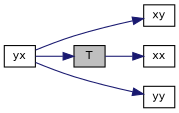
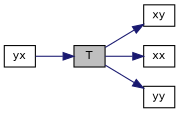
(83, 33) -> (120, 39)
(83, 79) -> (120, 74)
